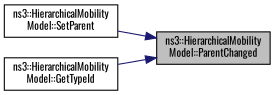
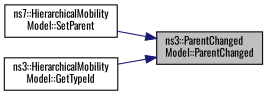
(61, 21) -> (61, 21)
(213, 48) -> (210, 48)
